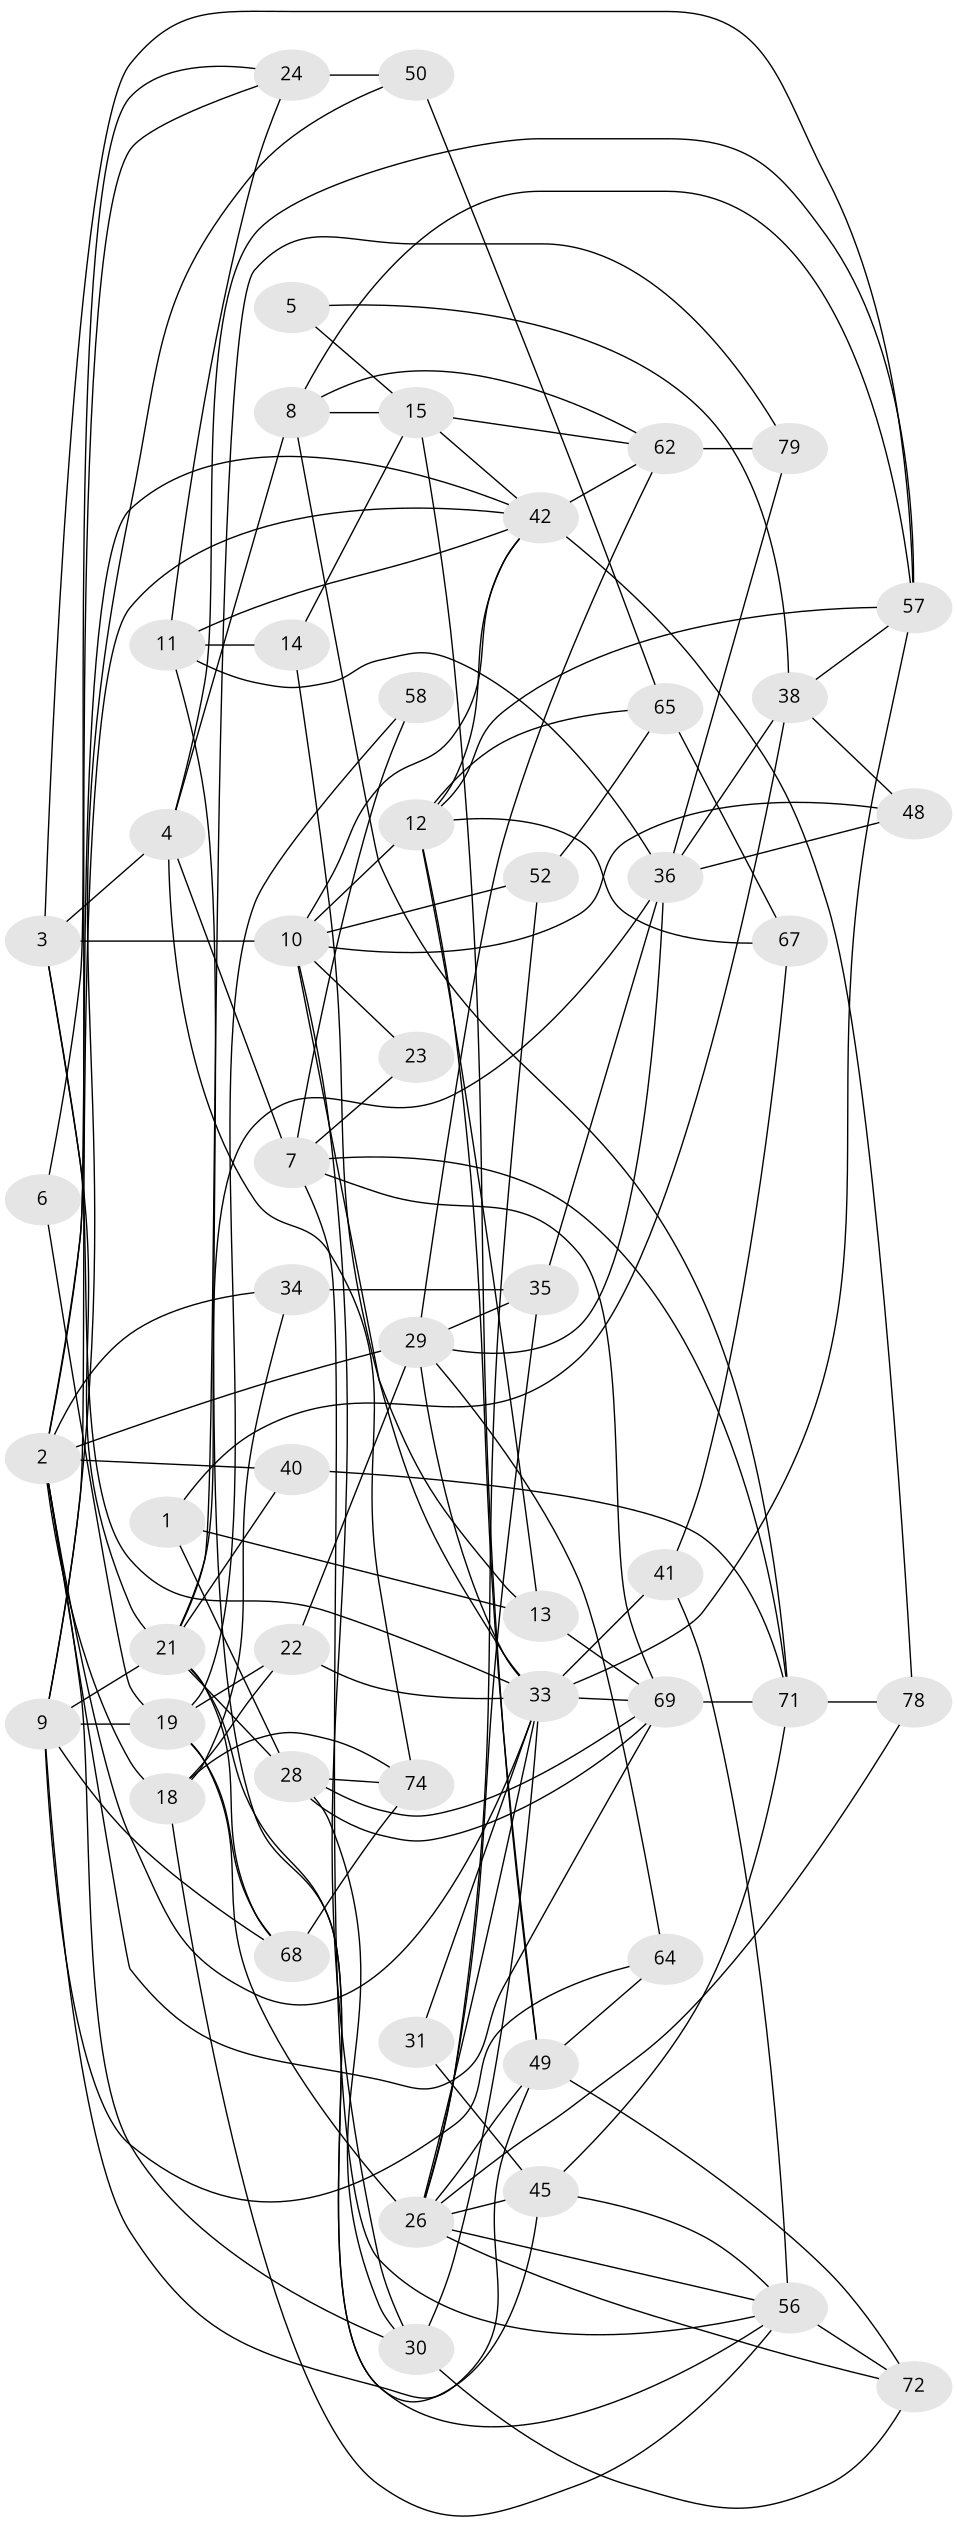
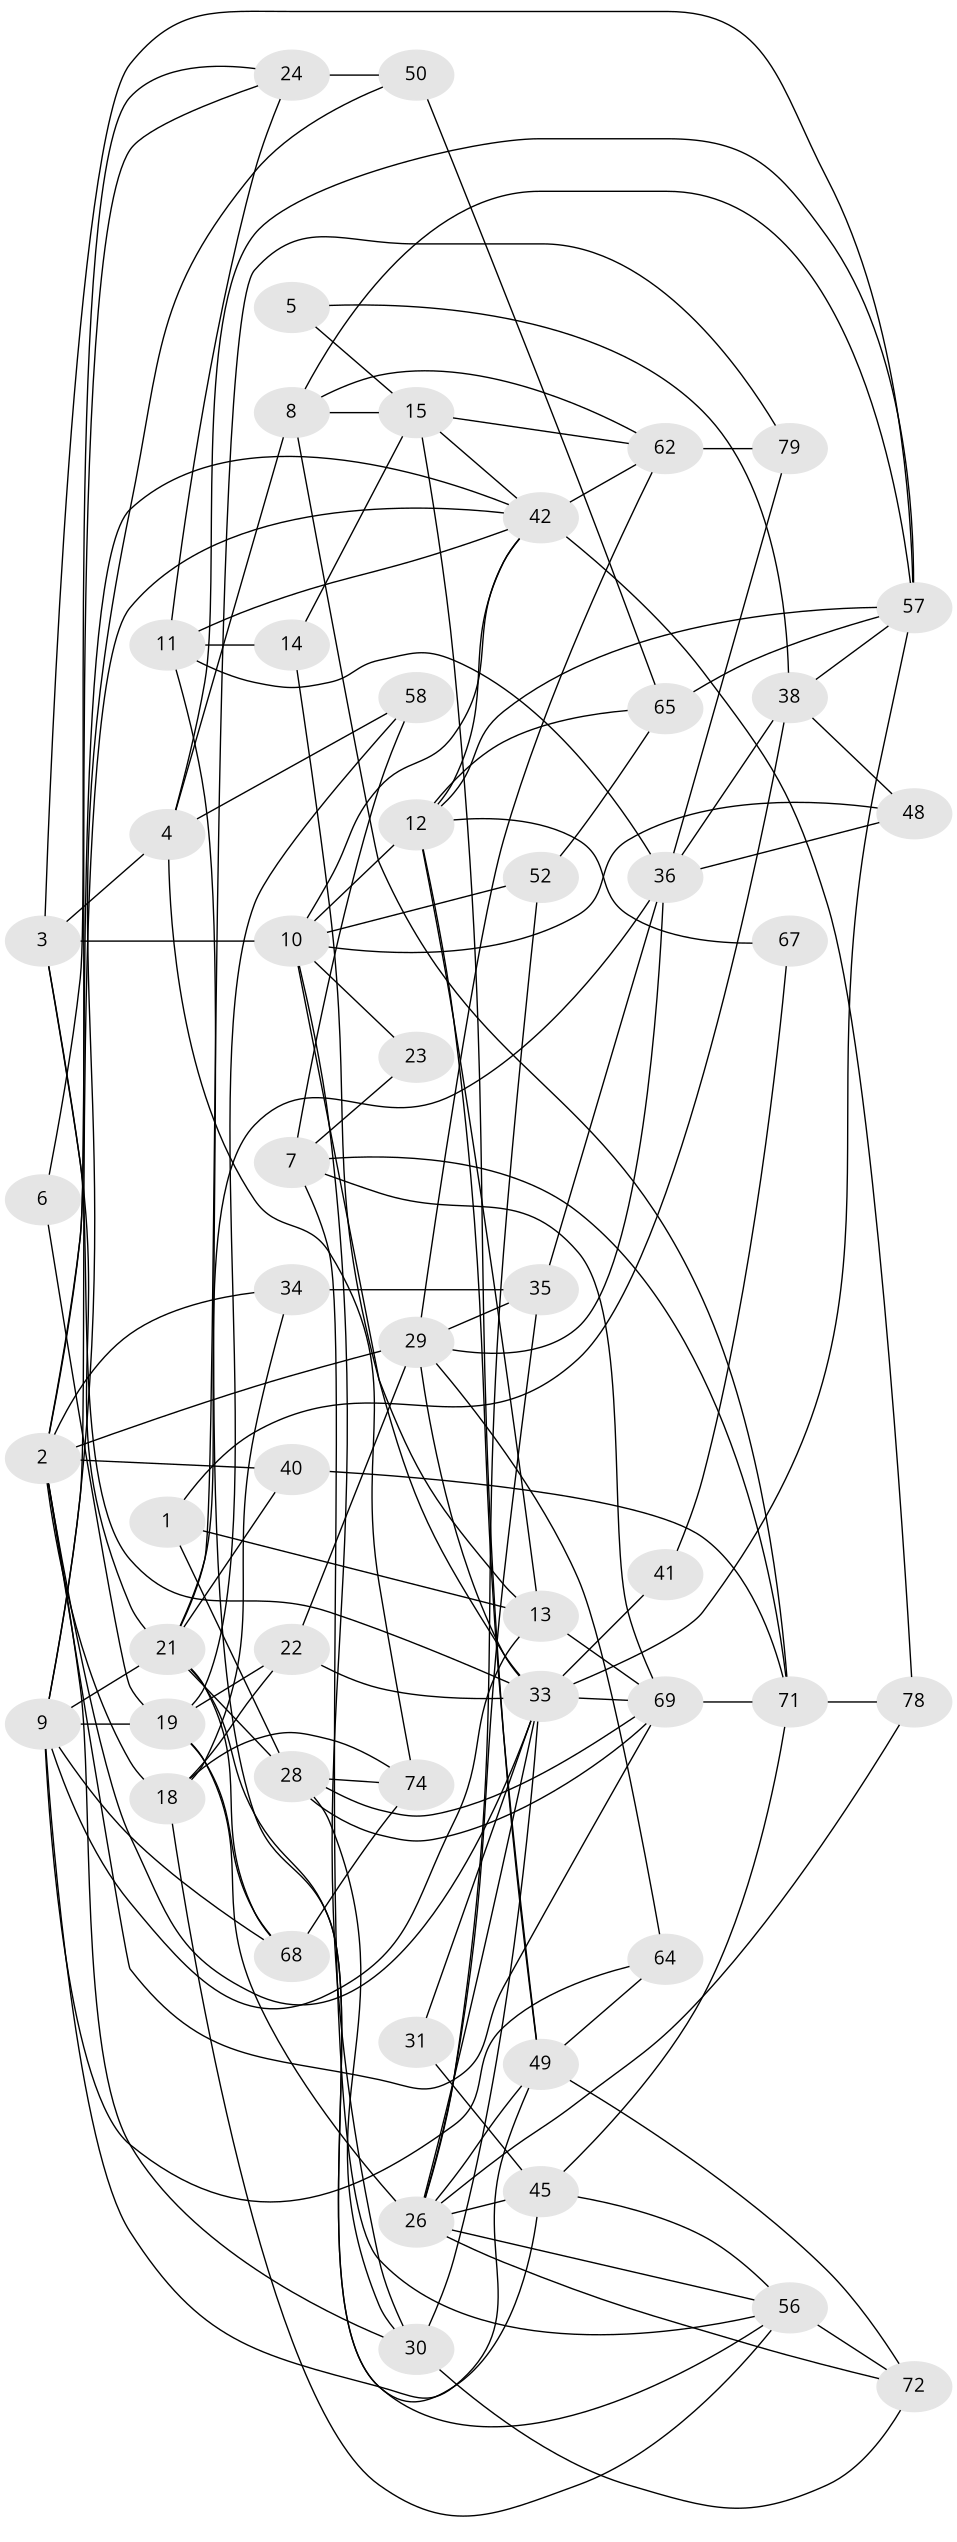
(728, 825) -> (779, 649)
(227, 992) -> (292, 766)
(752, 1919) -> none
none -> (381, 1958)
